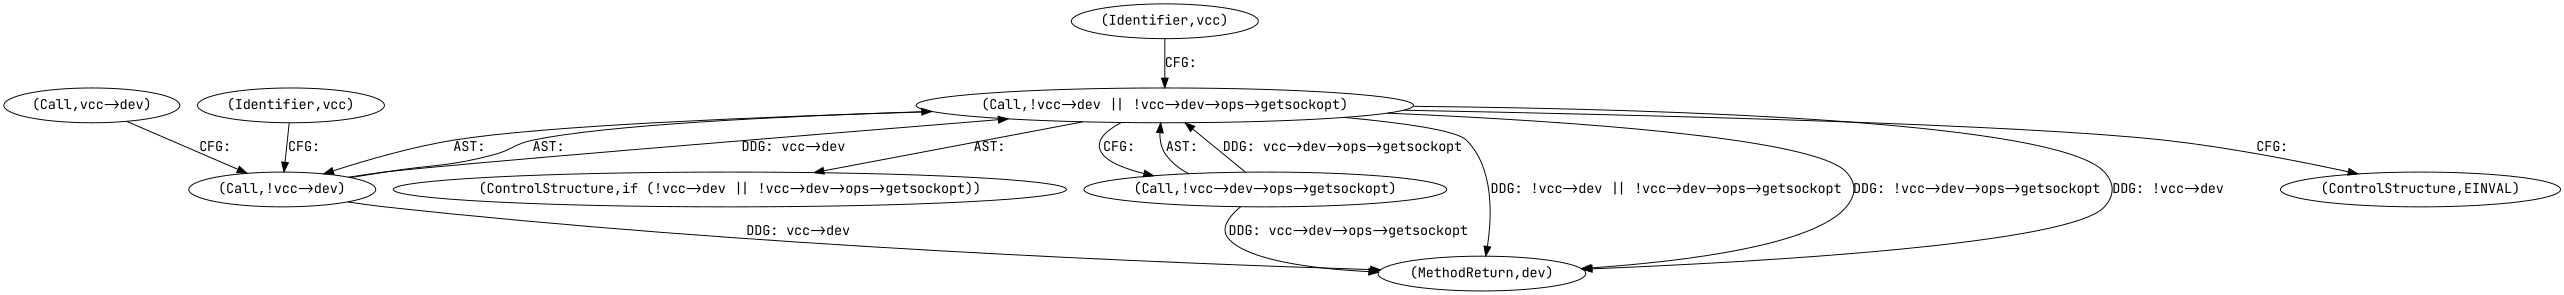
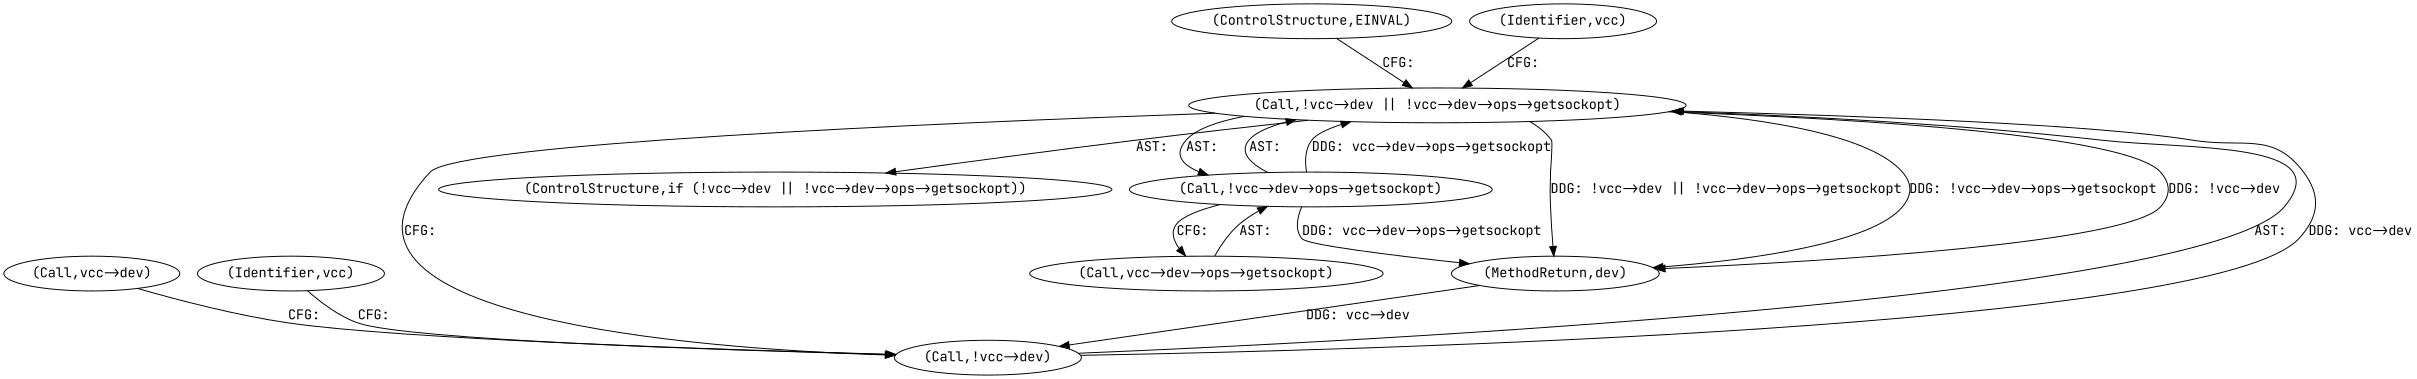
(1972, 127) -> (1370, 61)
(474, 147) -> (424, 232)
(1123, 147) -> (1206, 147)
(858, 246) -> (1274, 315)
none -> (1206, 274)
